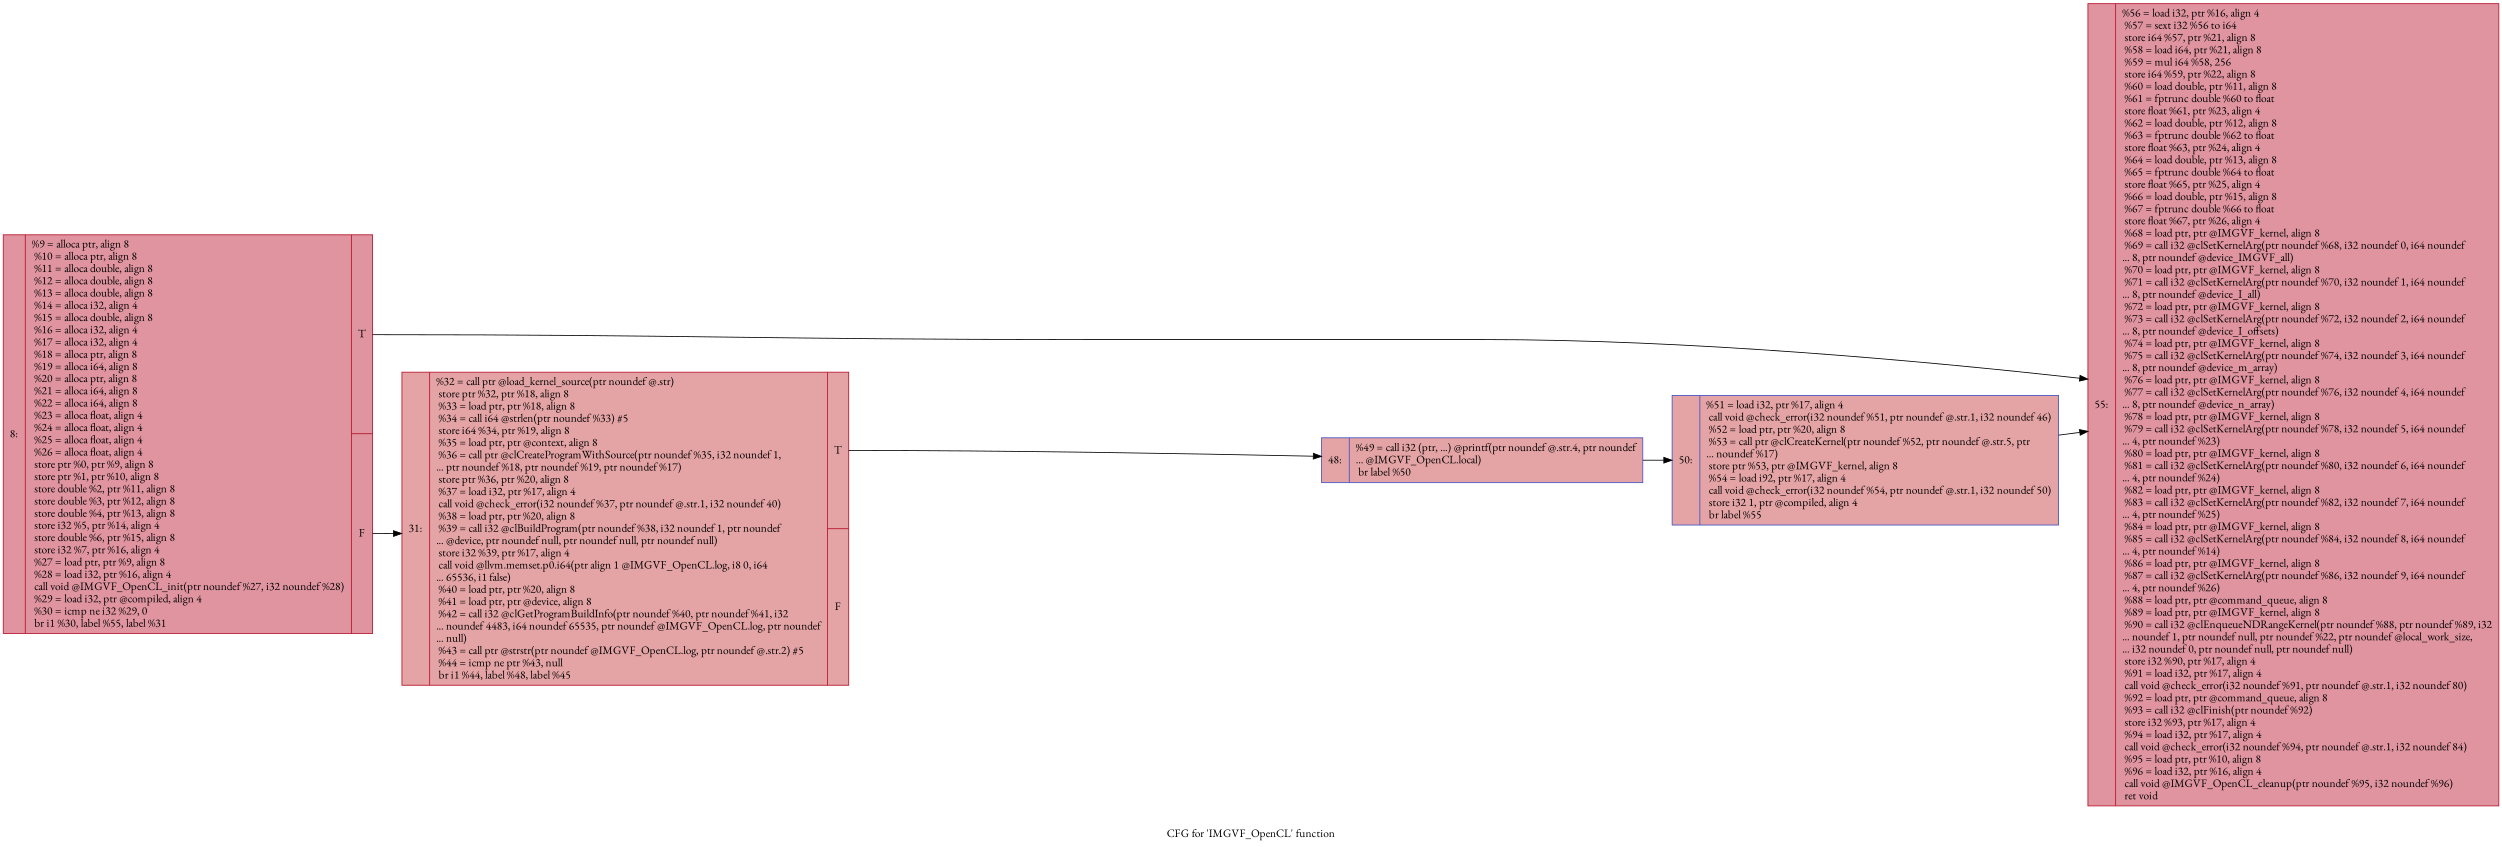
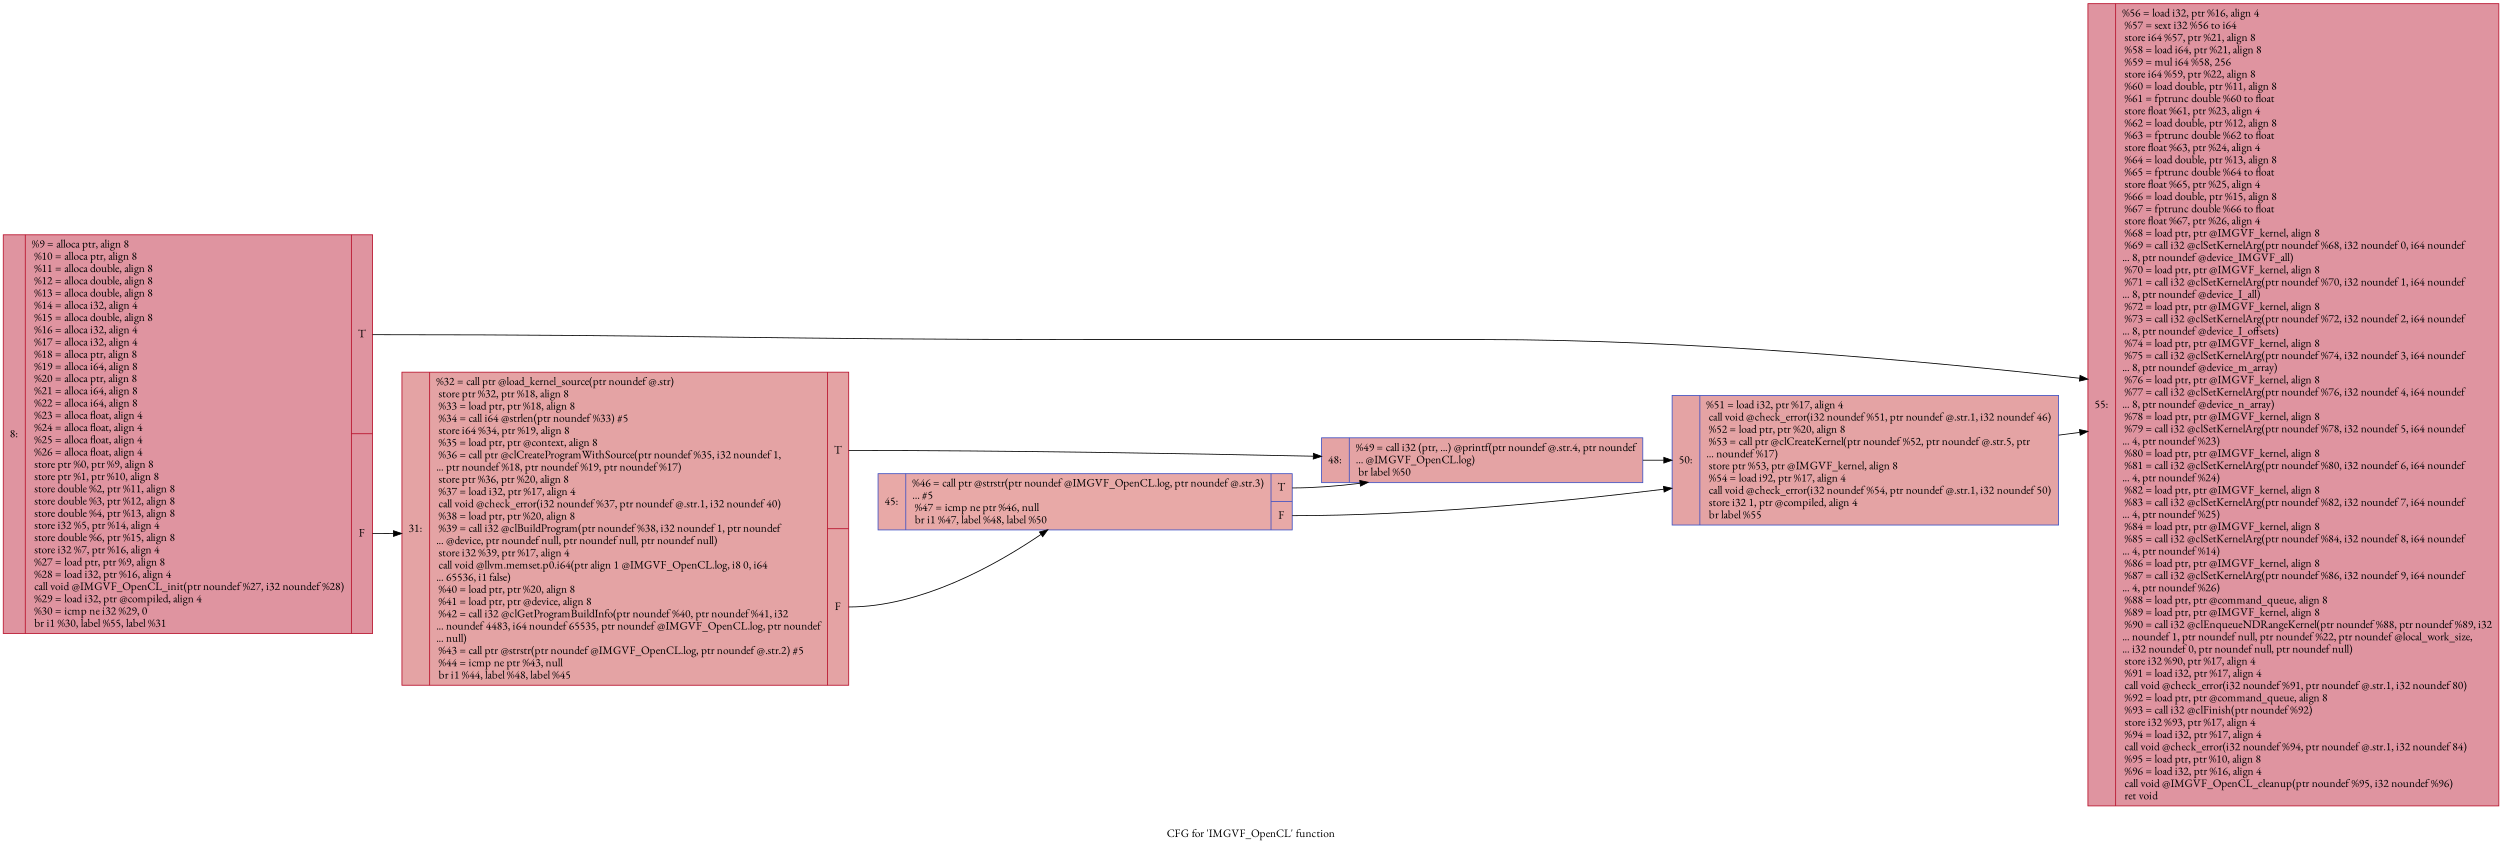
(1419, 460) -> (1416, 460)
none -> (1085, 502)
